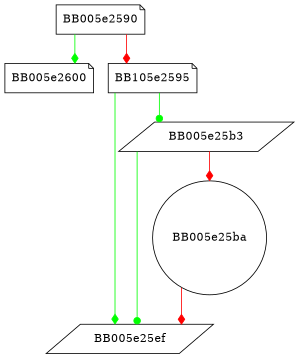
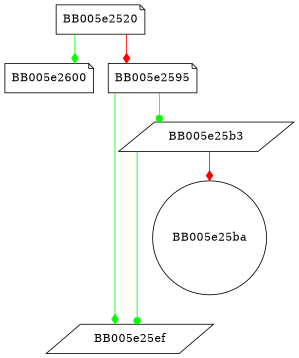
(101, 20) -> (101, 20)
(153, 78) -> (153, 78)
(181, 301) -> none
